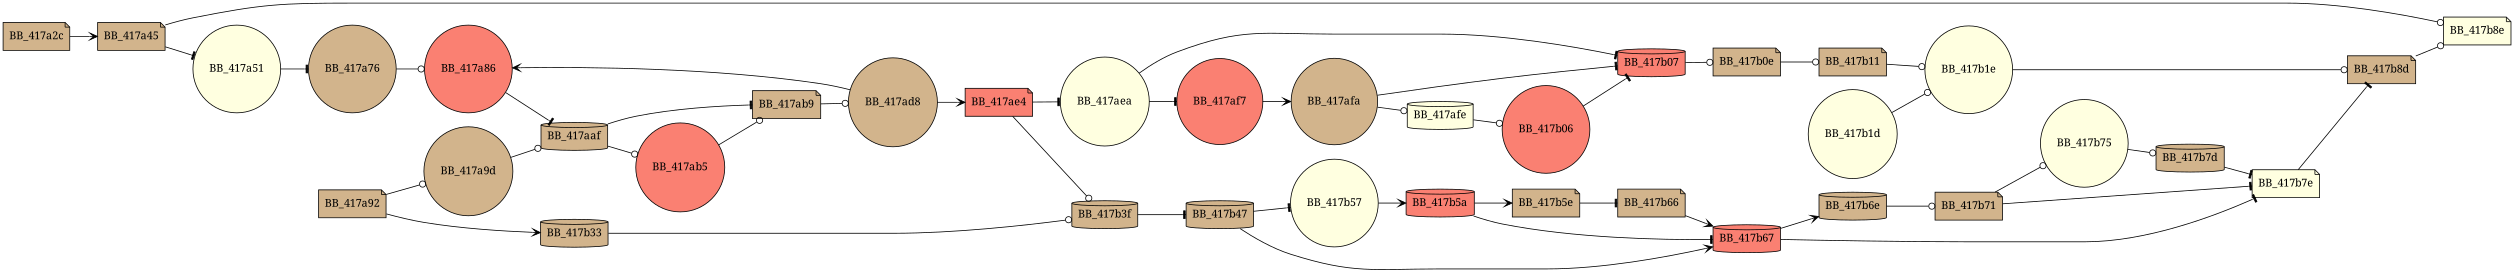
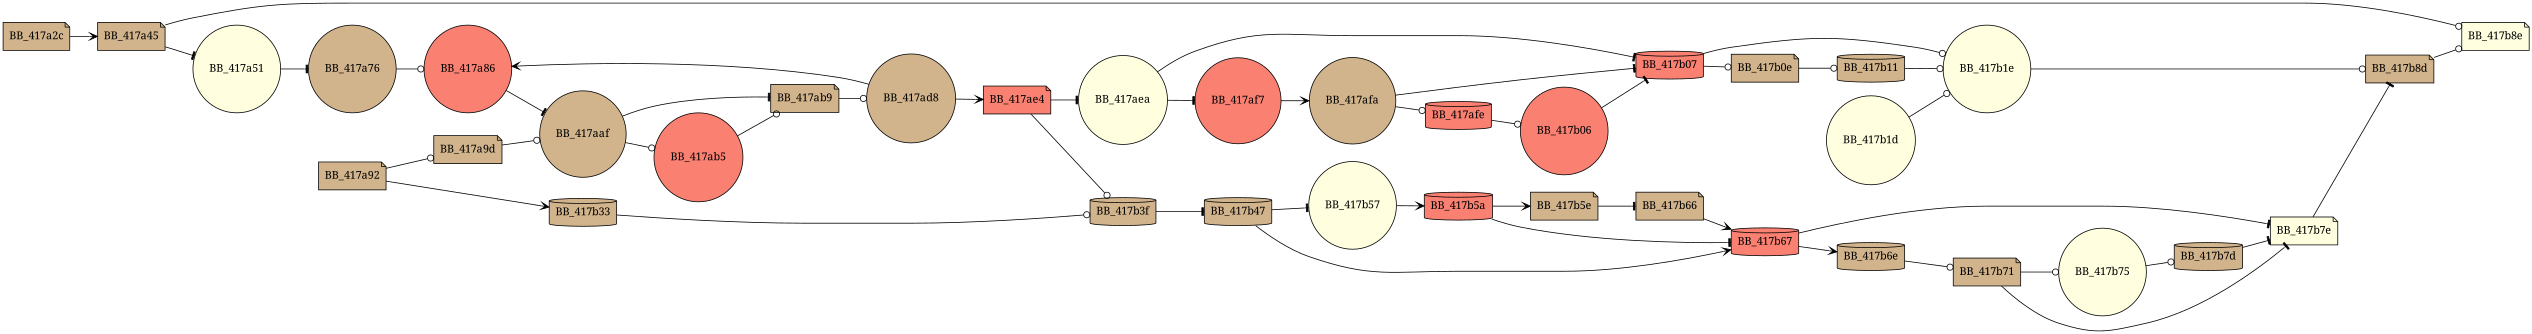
none -> (1821, 38)
(1853, 62) -> (1871, 68)
(1440, 115) -> (1458, 115)
(574, 136) -> (583, 134)
(468, 171) -> (468, 150)
